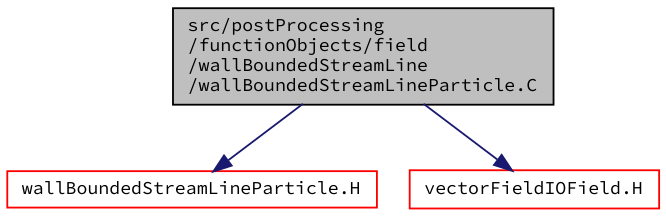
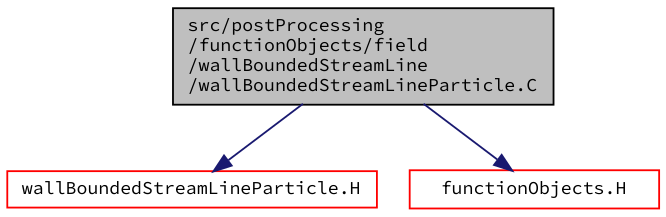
(534, 189) -> (534, 189)
